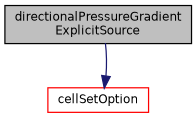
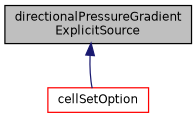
(106, 60) -> (90, 72)
